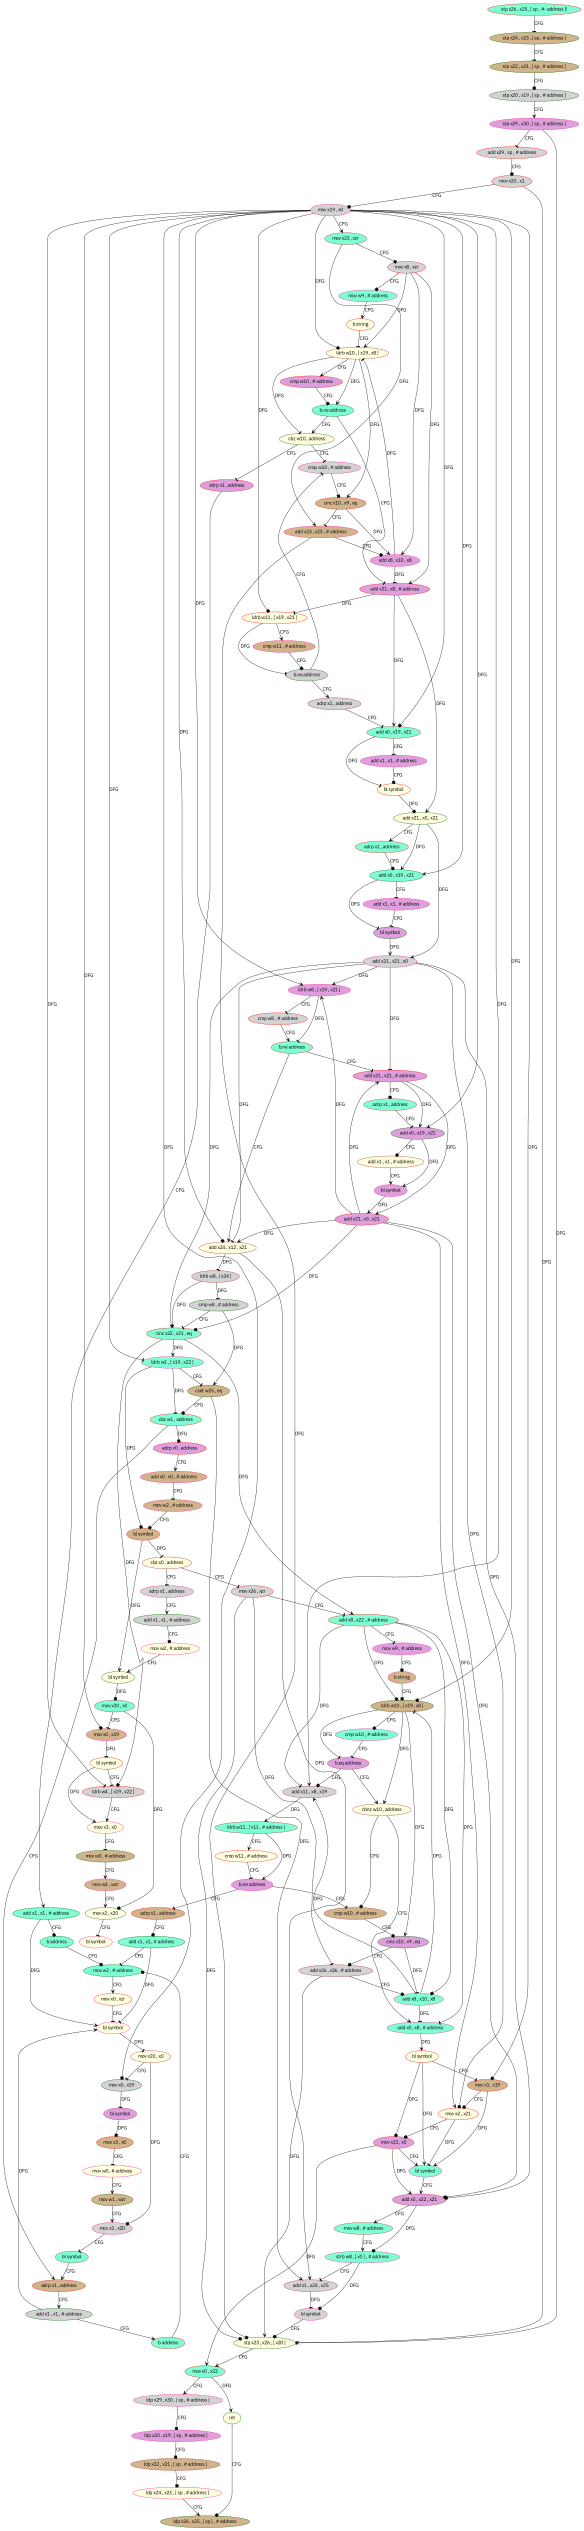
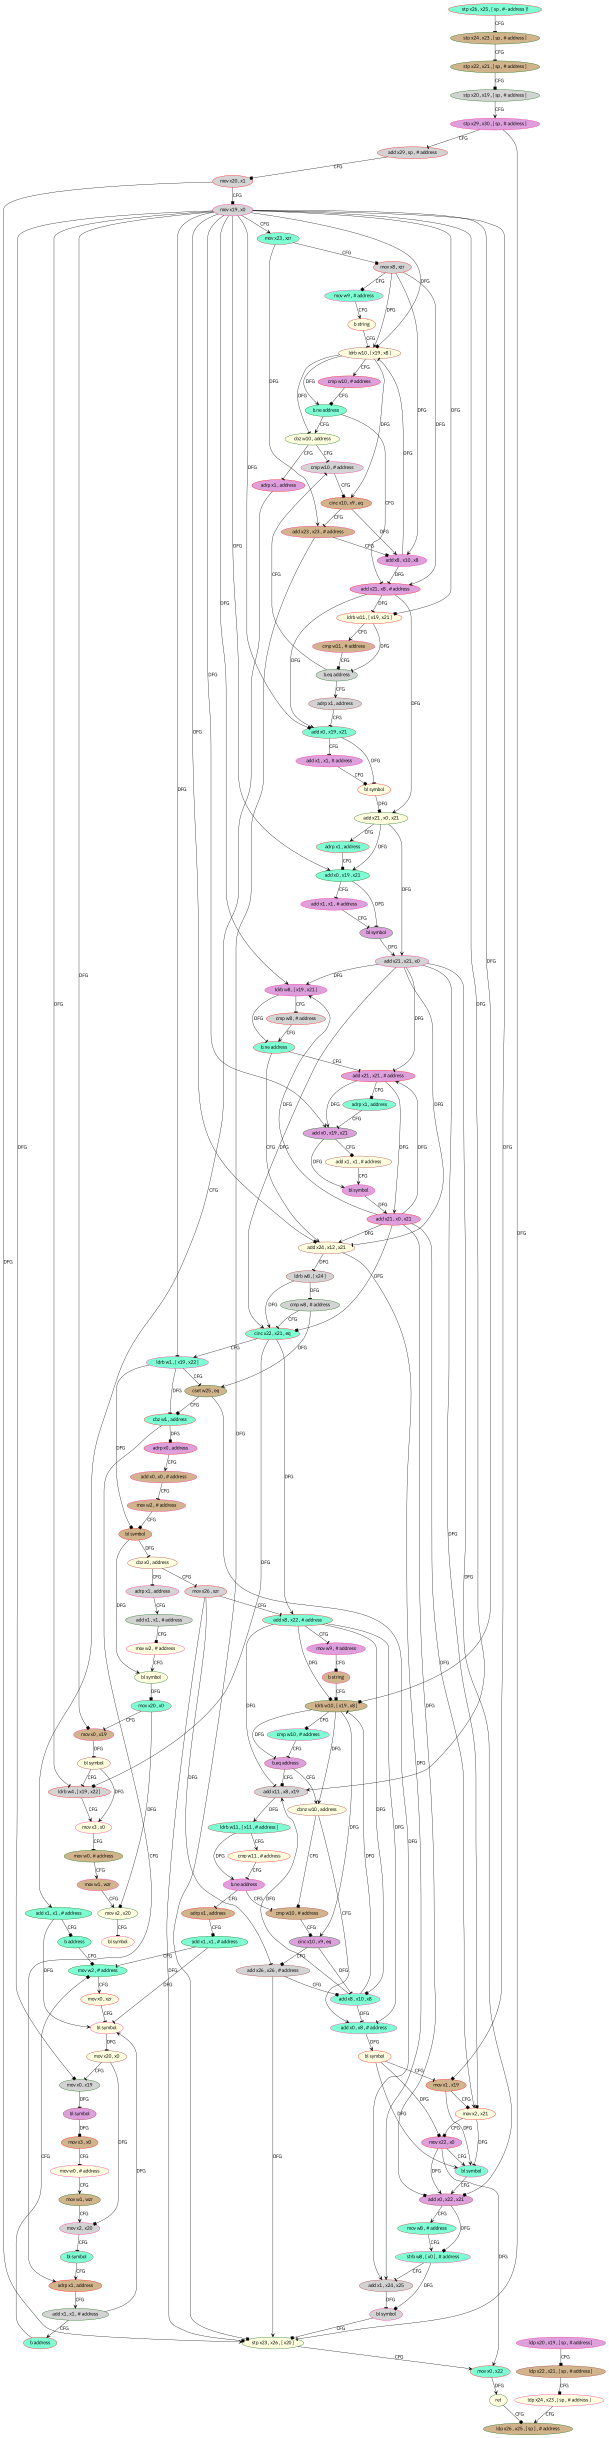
(178, 1348) -> (235, 1348)
(178, 2400) -> none
